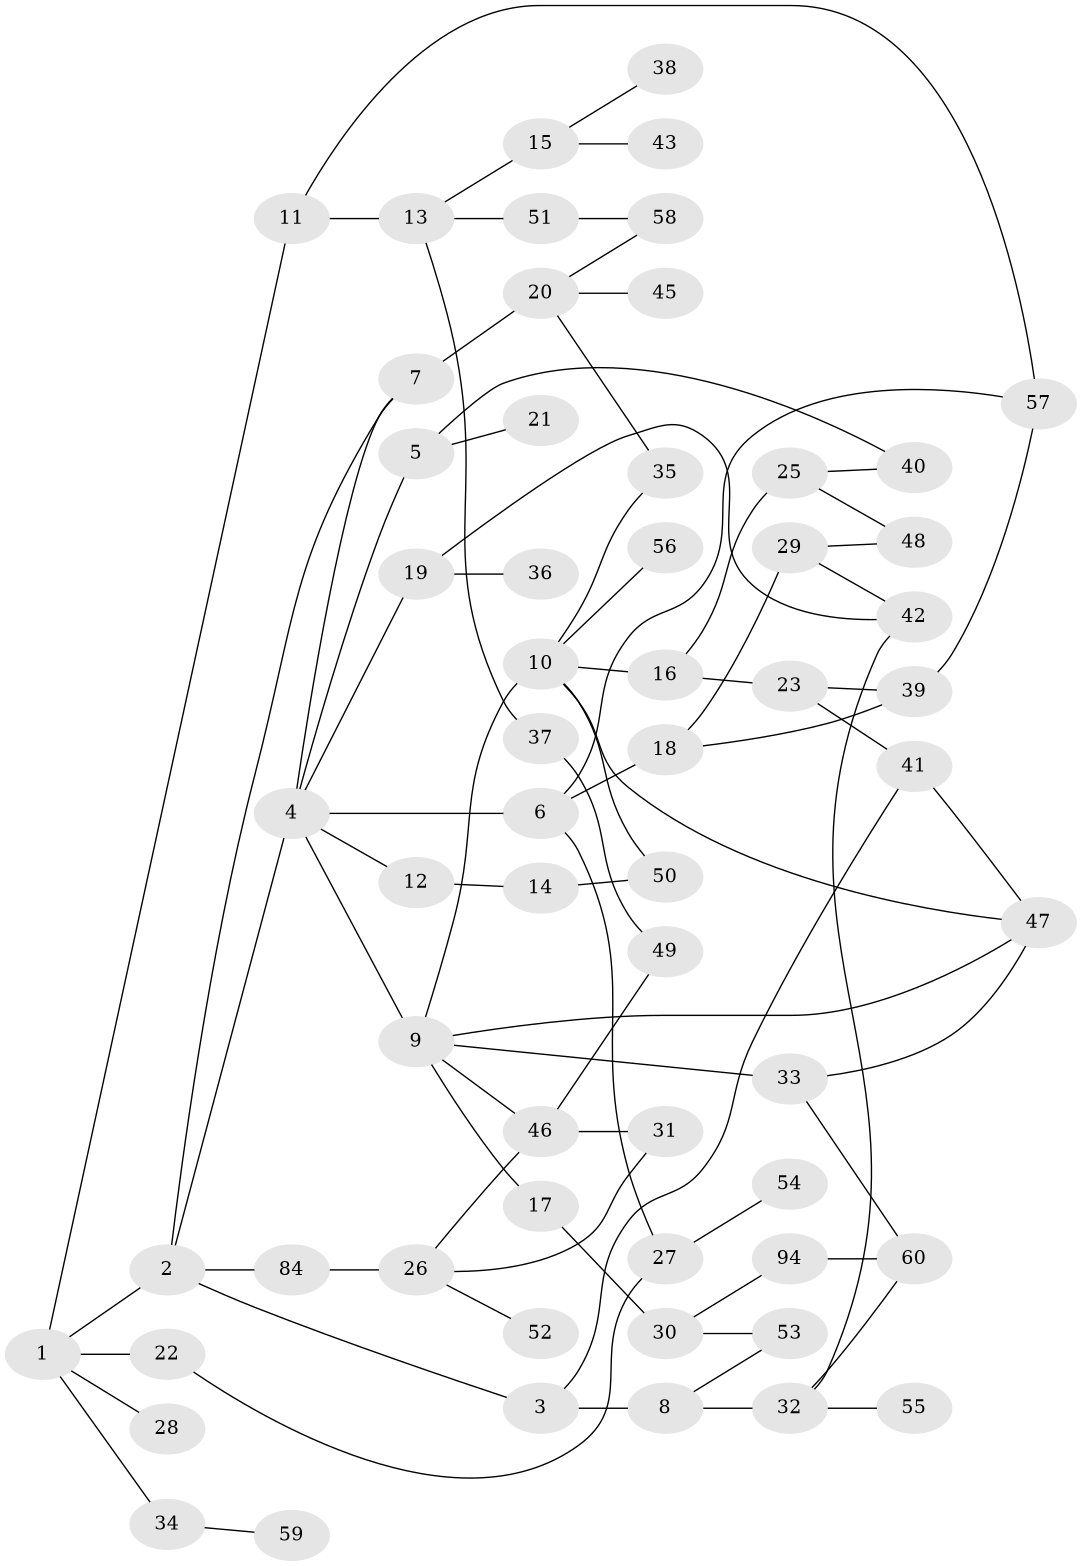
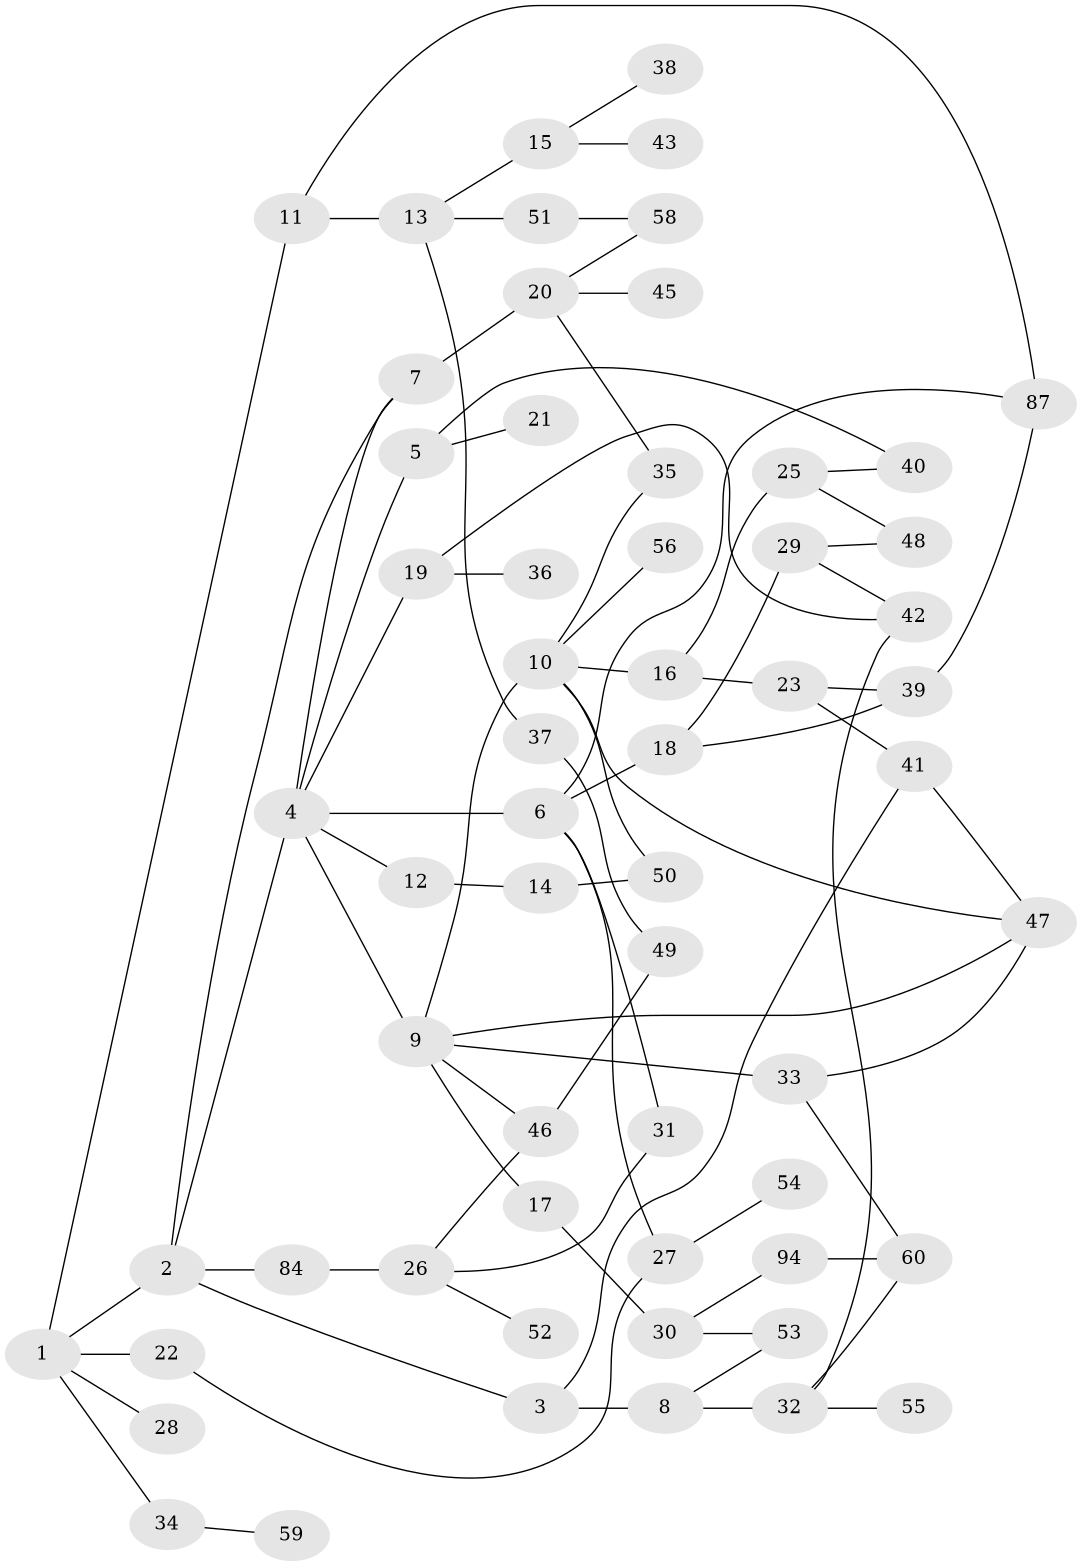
(1039, 404) -> (1039, 404)
(603, 1132) -> (620, 966)
